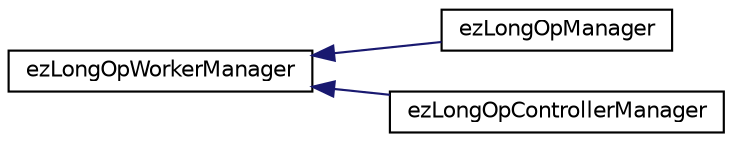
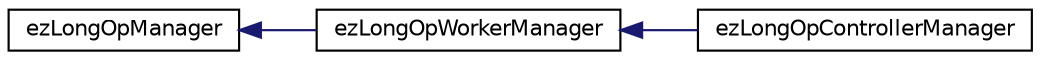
(388, 48) -> (289, 30)
